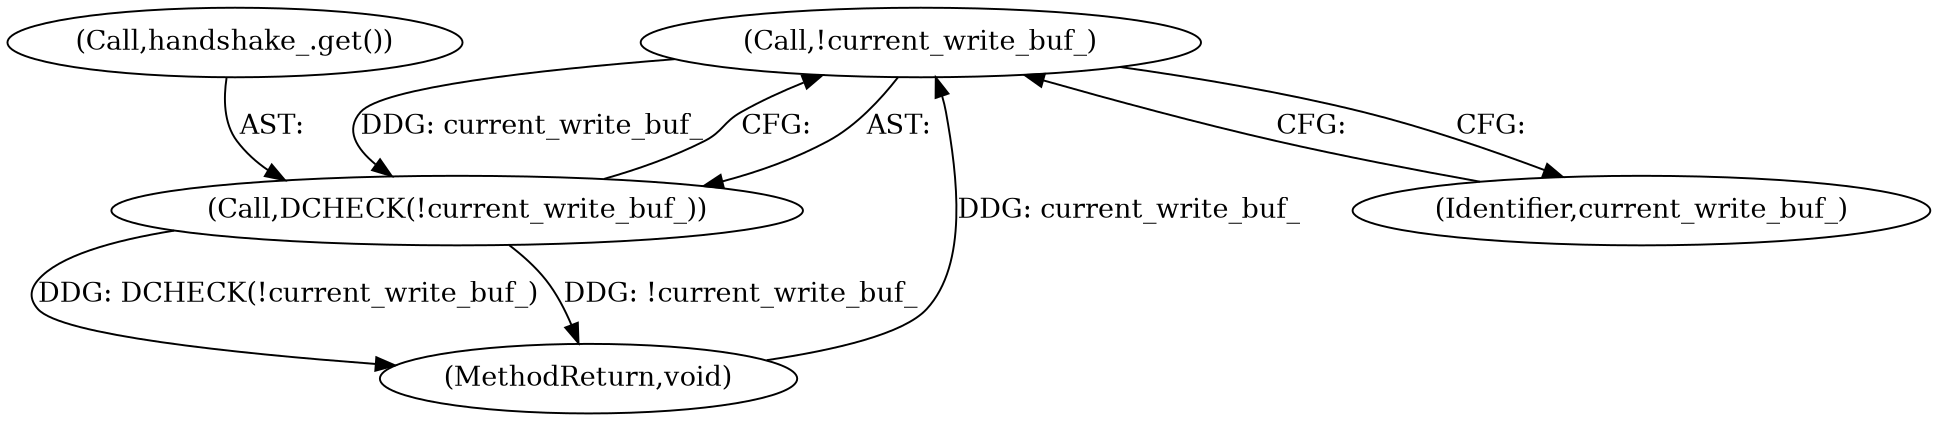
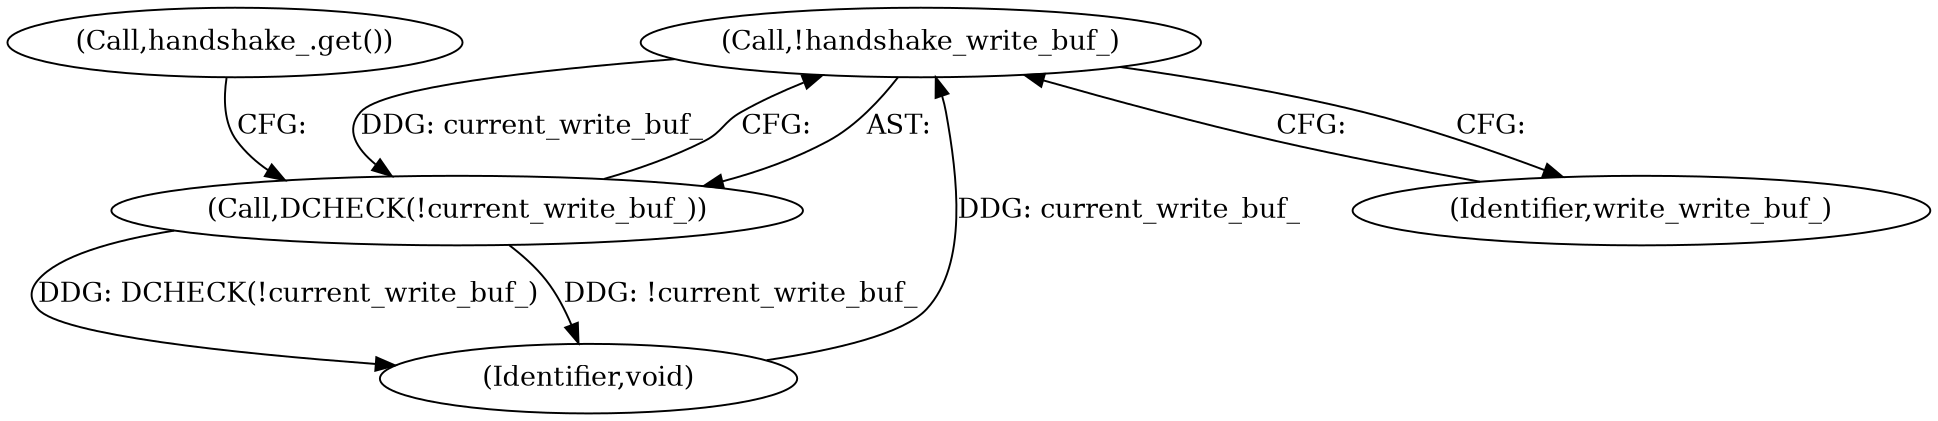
(921, 43) -> (921, 43)
(277, 127) -> (277, 127)
(1641, 211) -> (1641, 211)
(589, 379) -> (589, 379)
